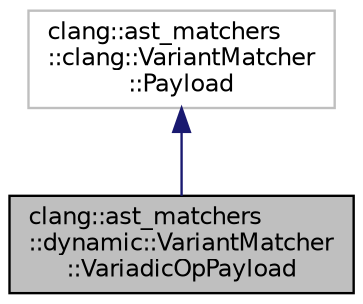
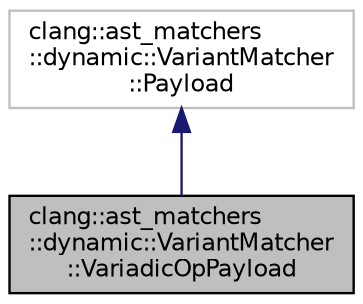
(182, 59) -> (182, 59)
